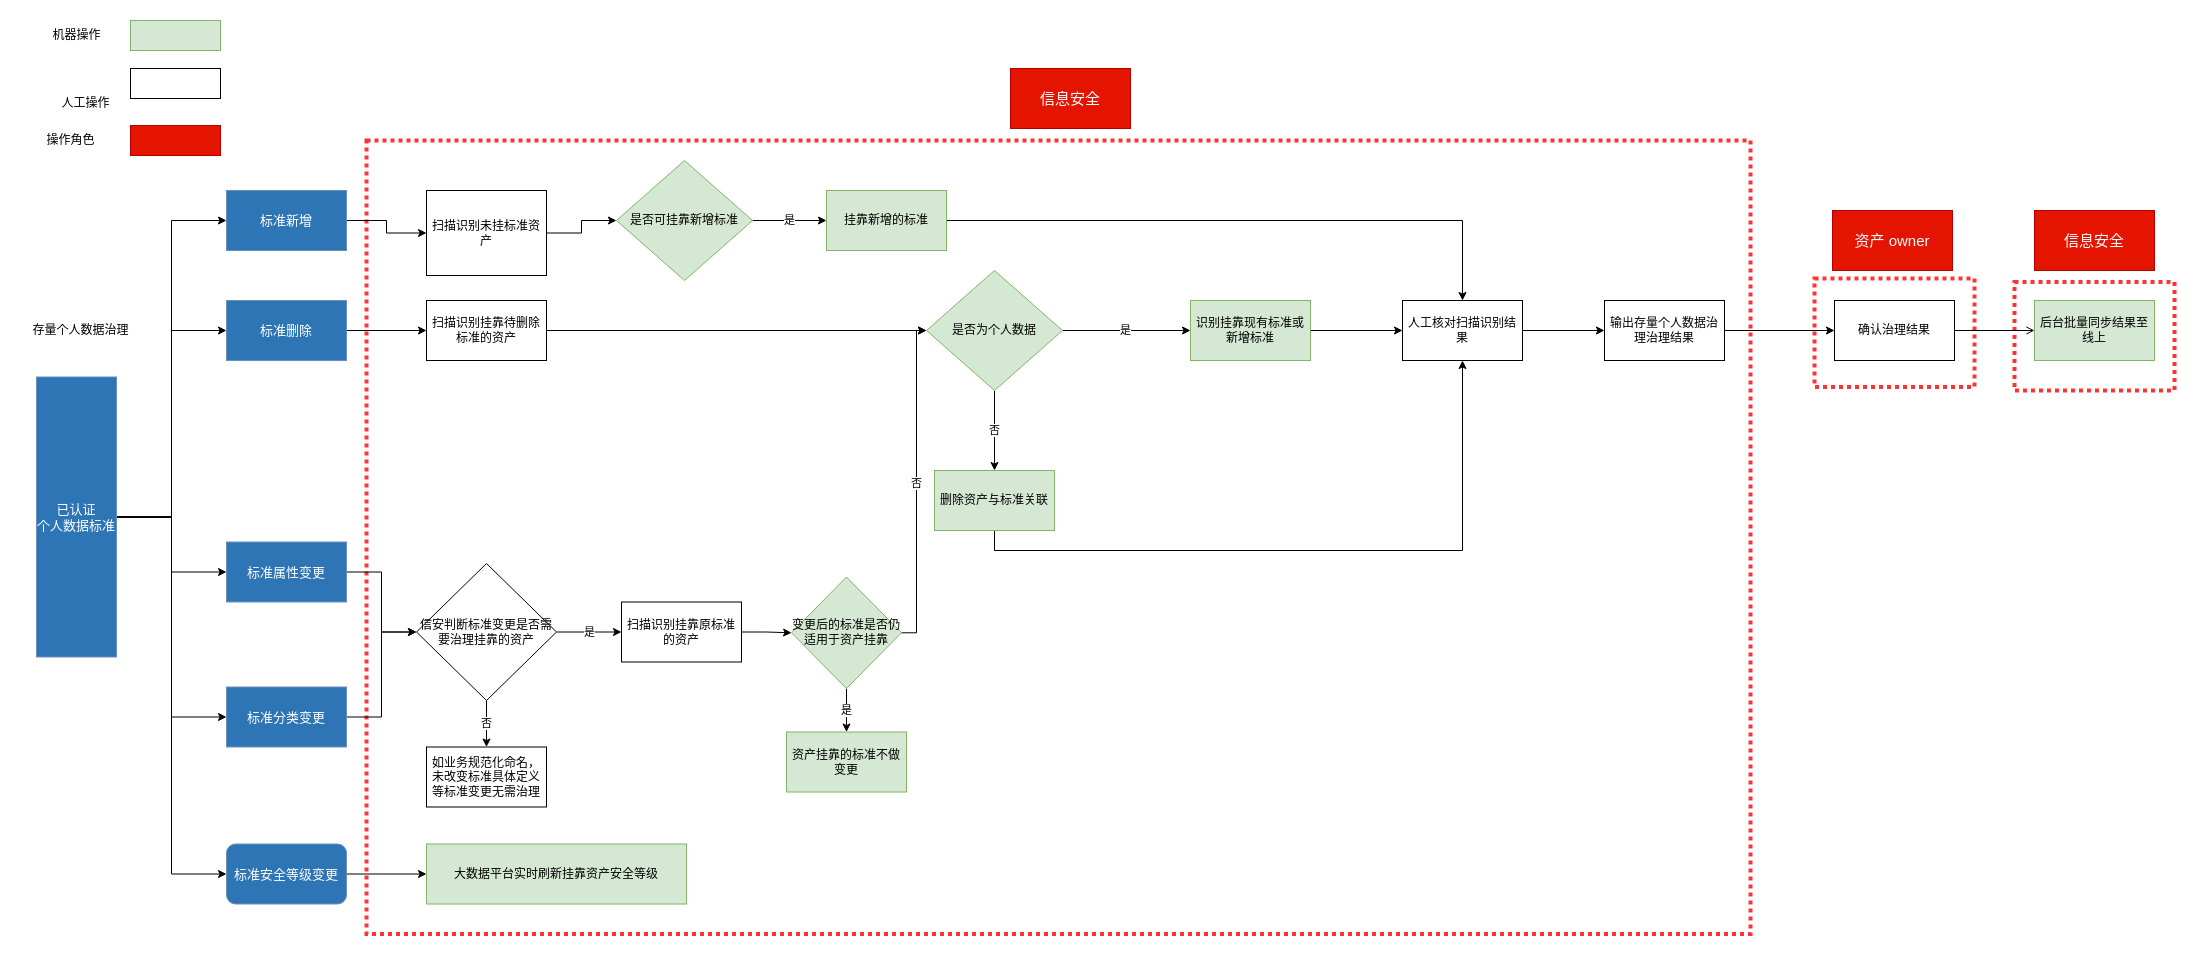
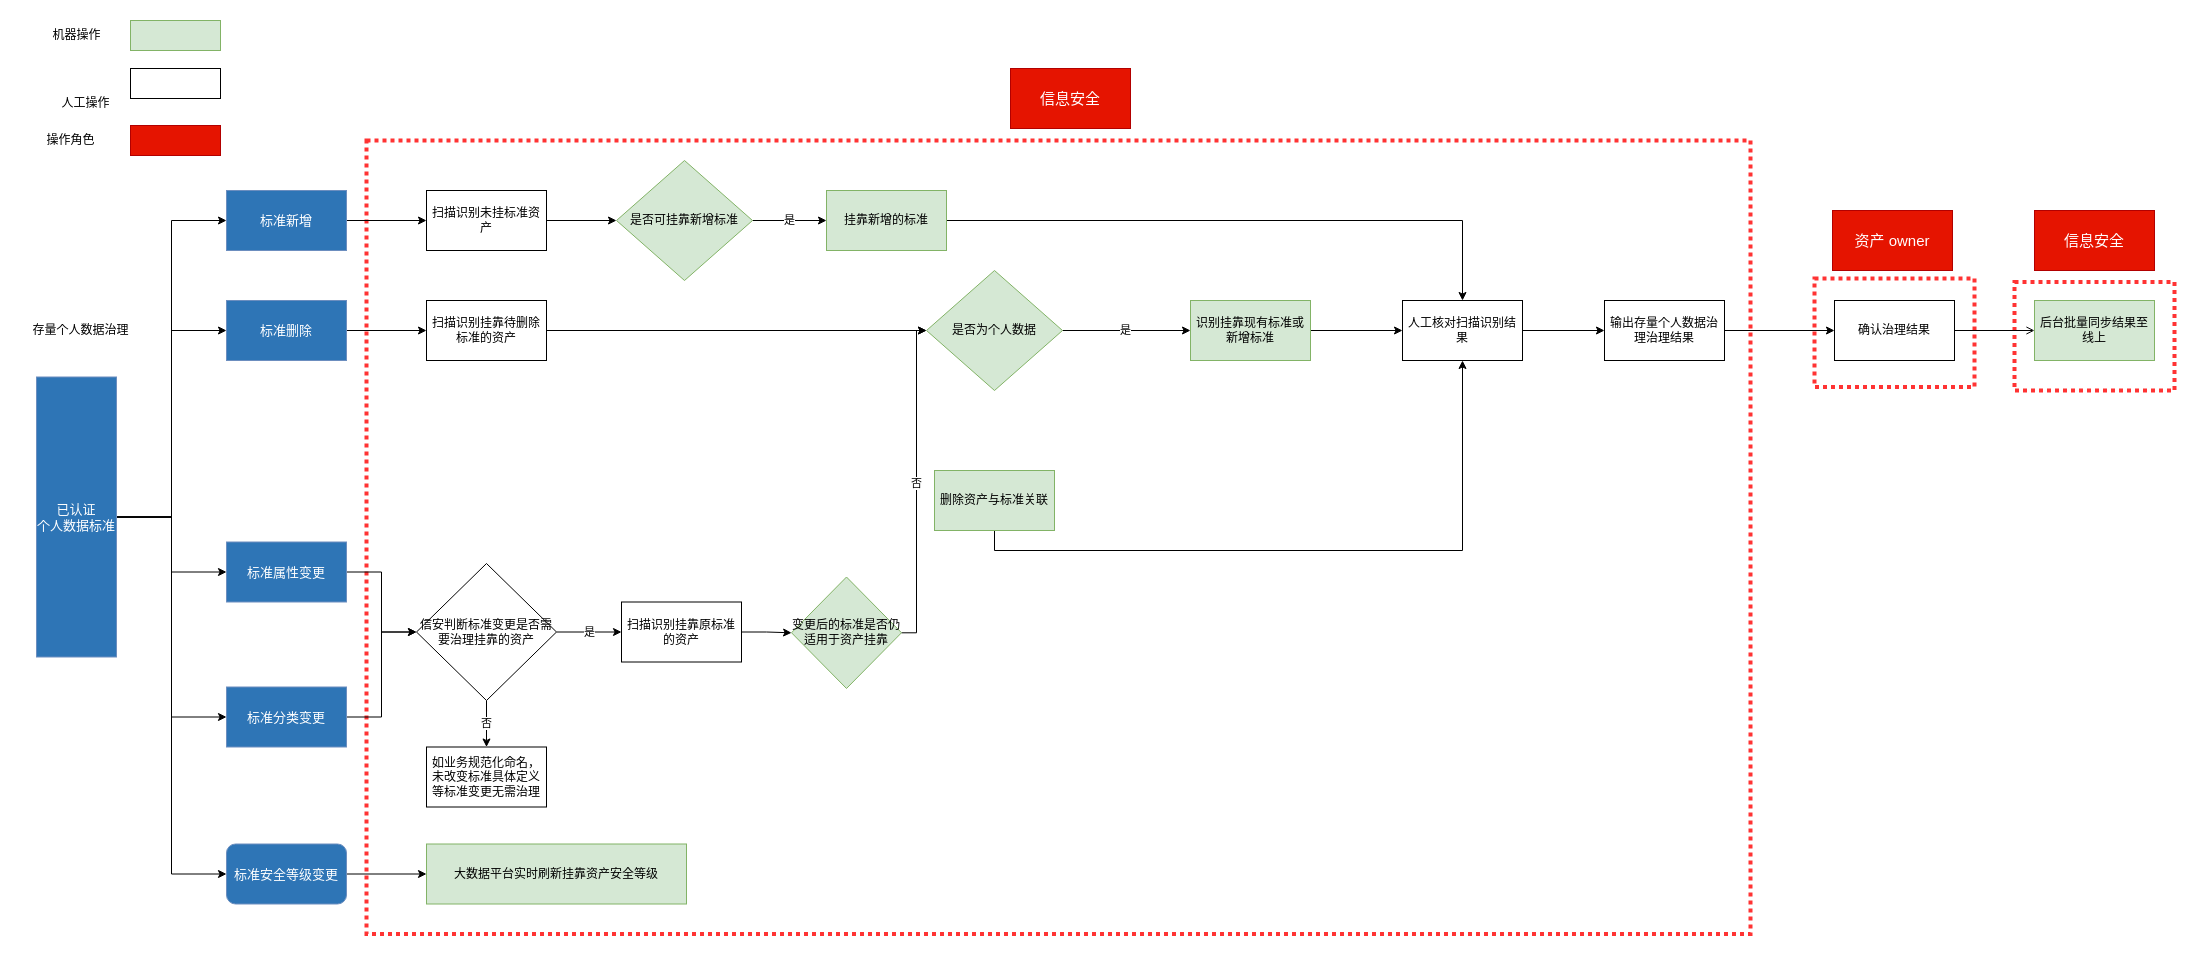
(487, 233) -> (487, 221)
(995, 427) -> none
(847, 707) -> none
(847, 762) -> none
